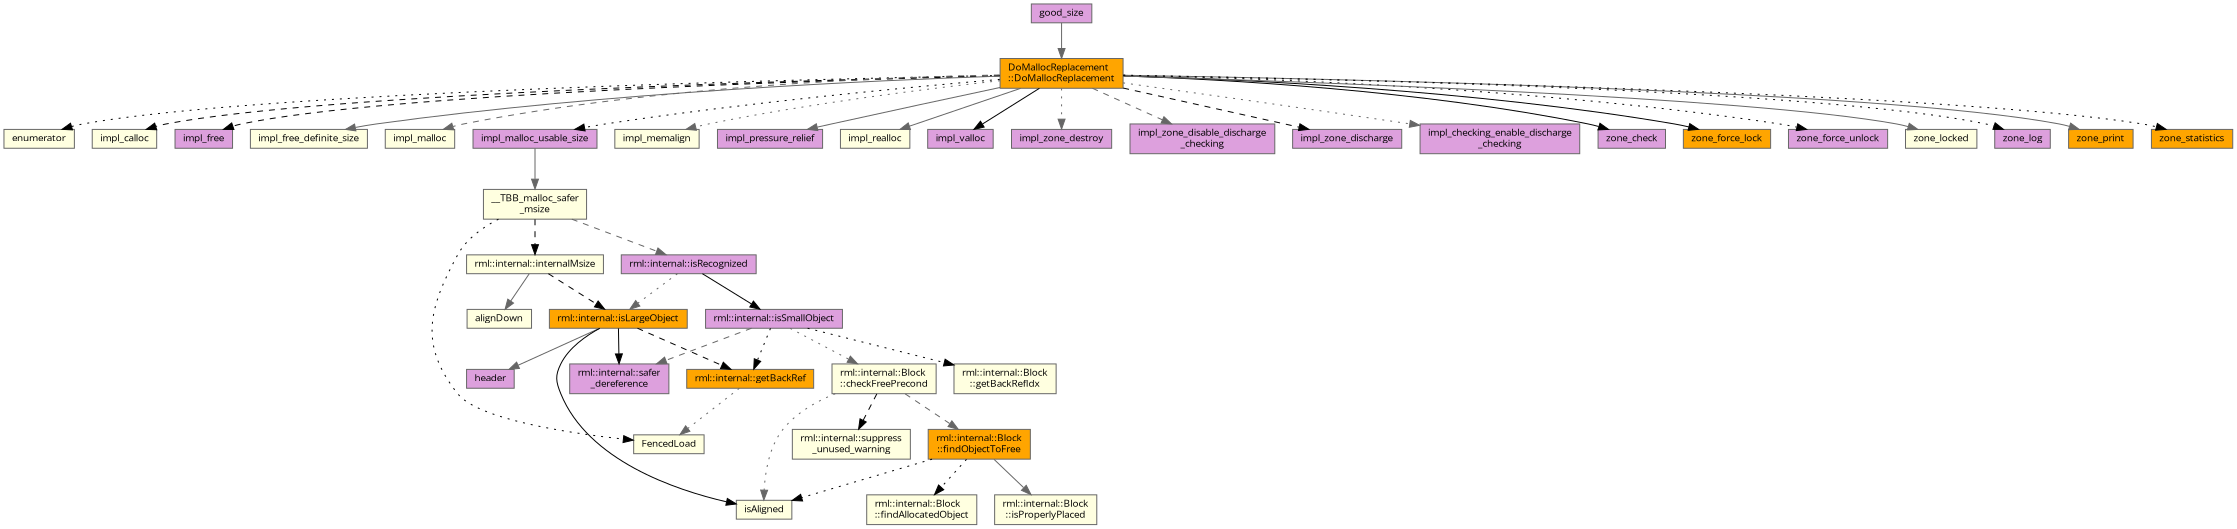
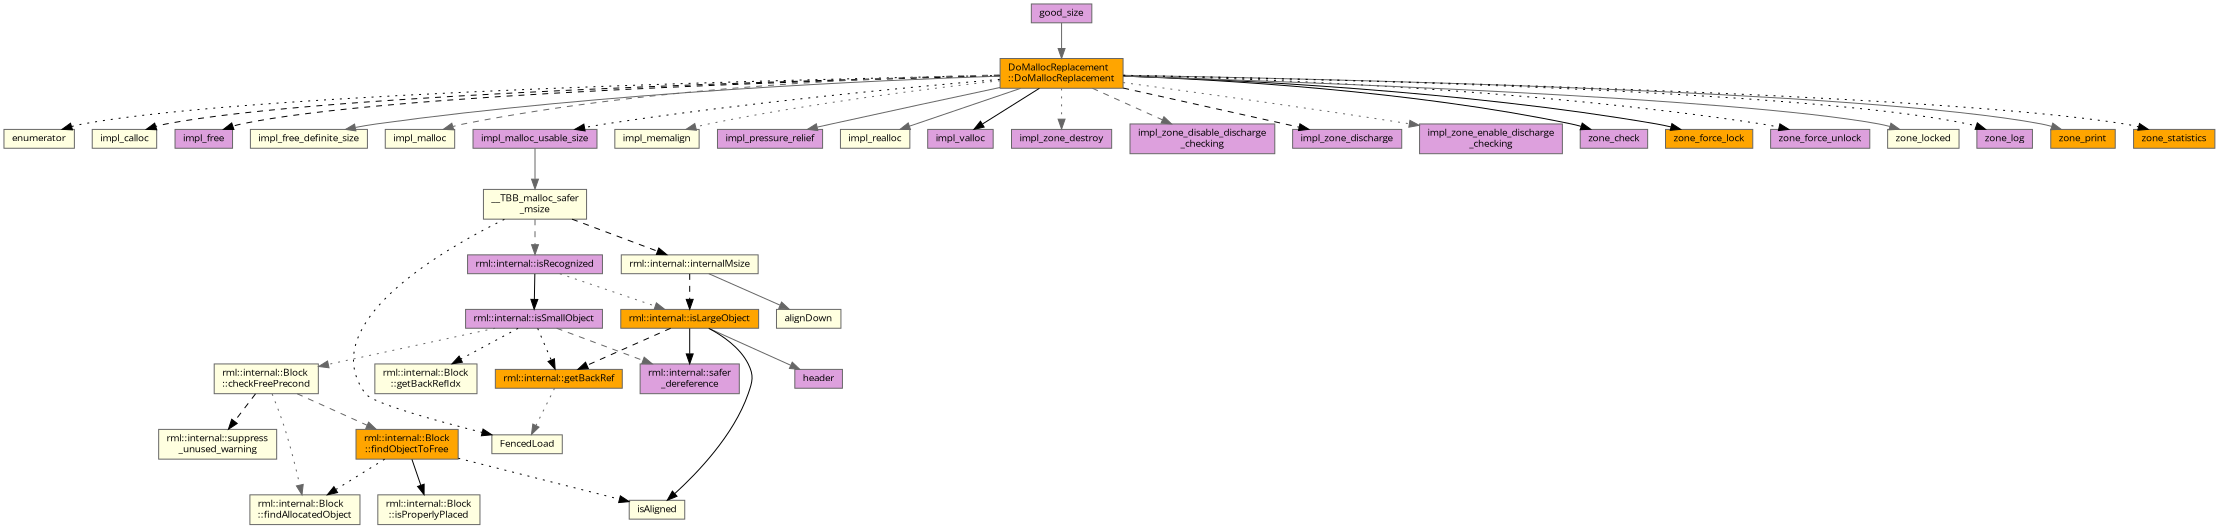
(1500, 139) -> (1491, 139)
(783, 430) -> (288, 439)
(1009, 473) -> (416, 472)
